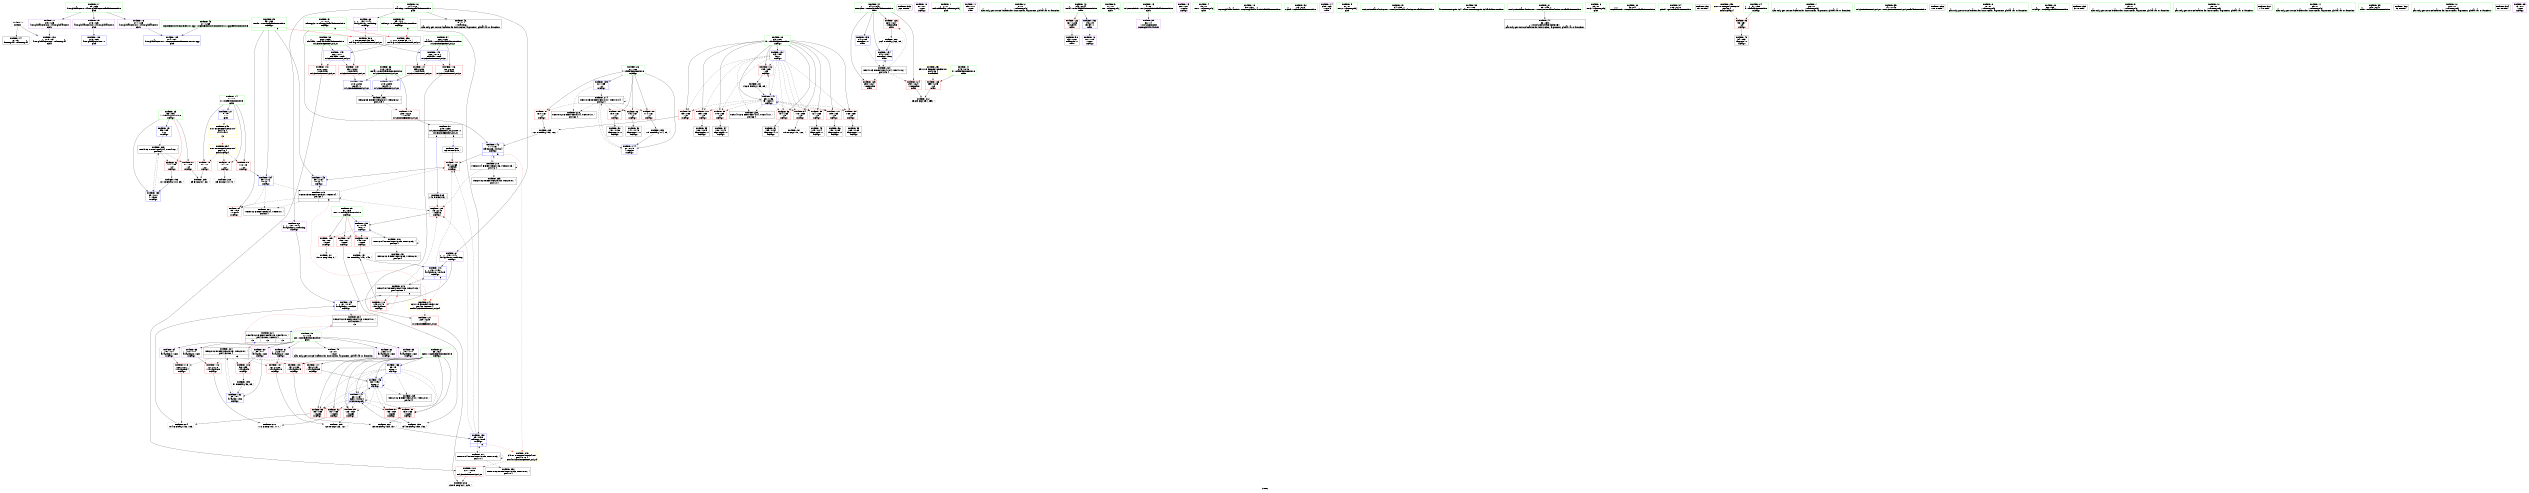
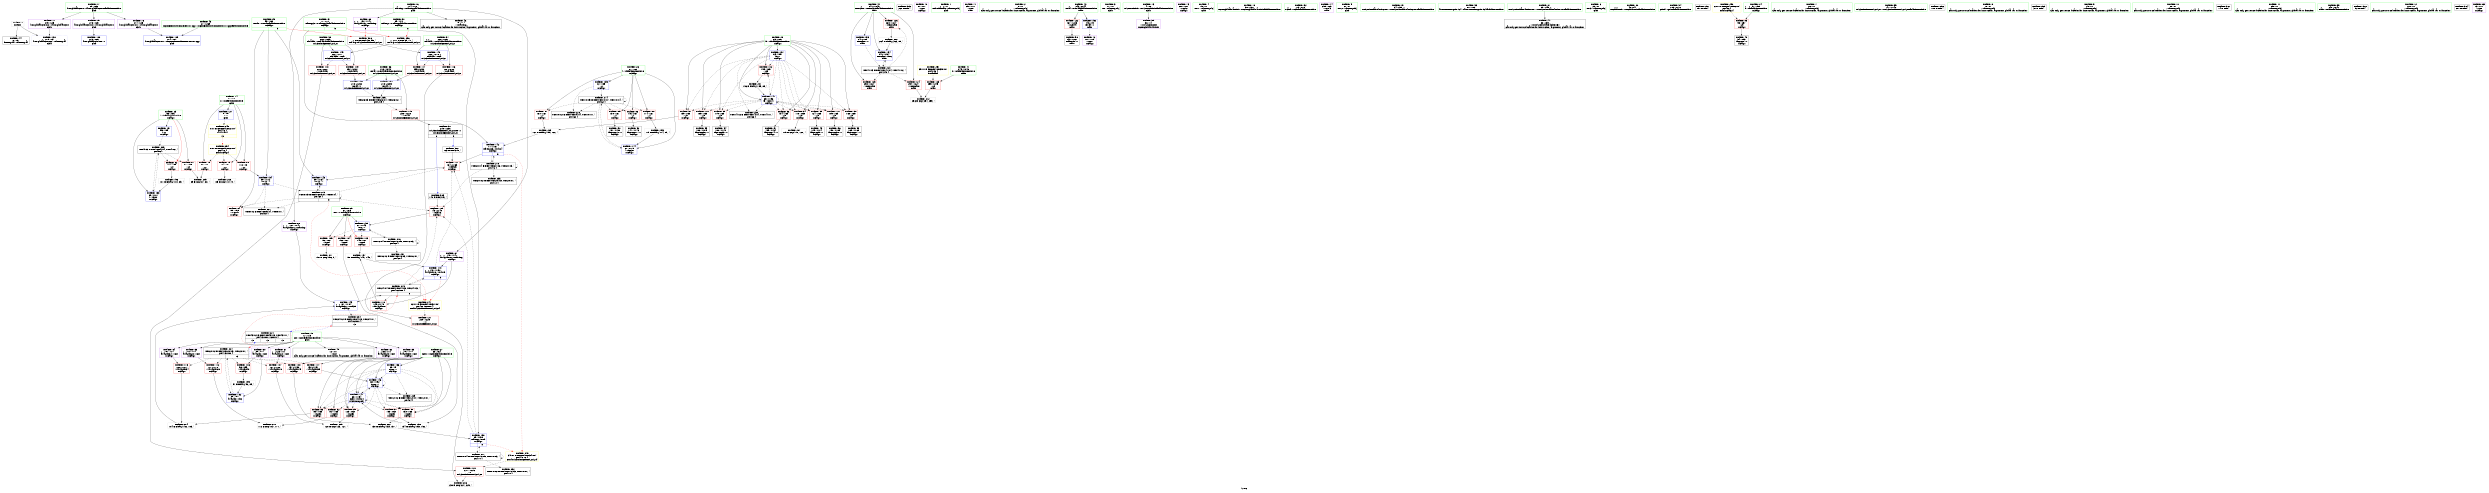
(2050, 7) -> none
